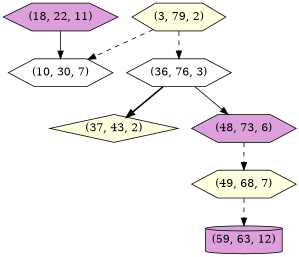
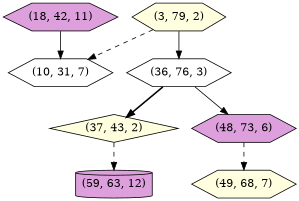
(61, 17) -> (61, 17)
(179, 41) -> (179, 41)
(61, 73) -> (61, 73)
(244, 208) -> (114, 152)
